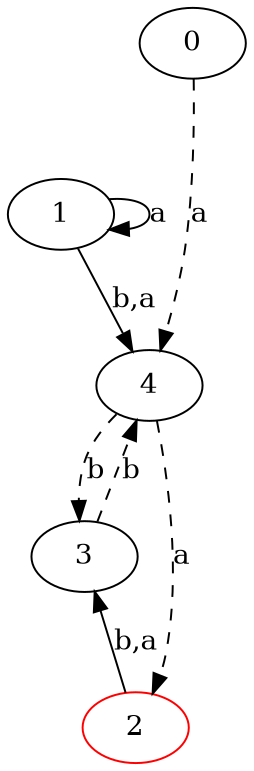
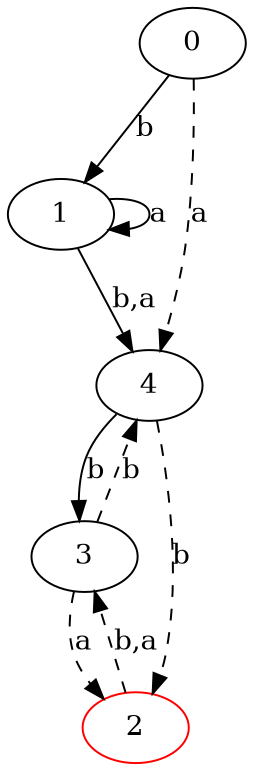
none -> (133, 121)
(88, 453) -> (88, 453)
(182, 557) -> (182, 557)
none -> (71, 640)
(113, 652) -> (113, 652)
